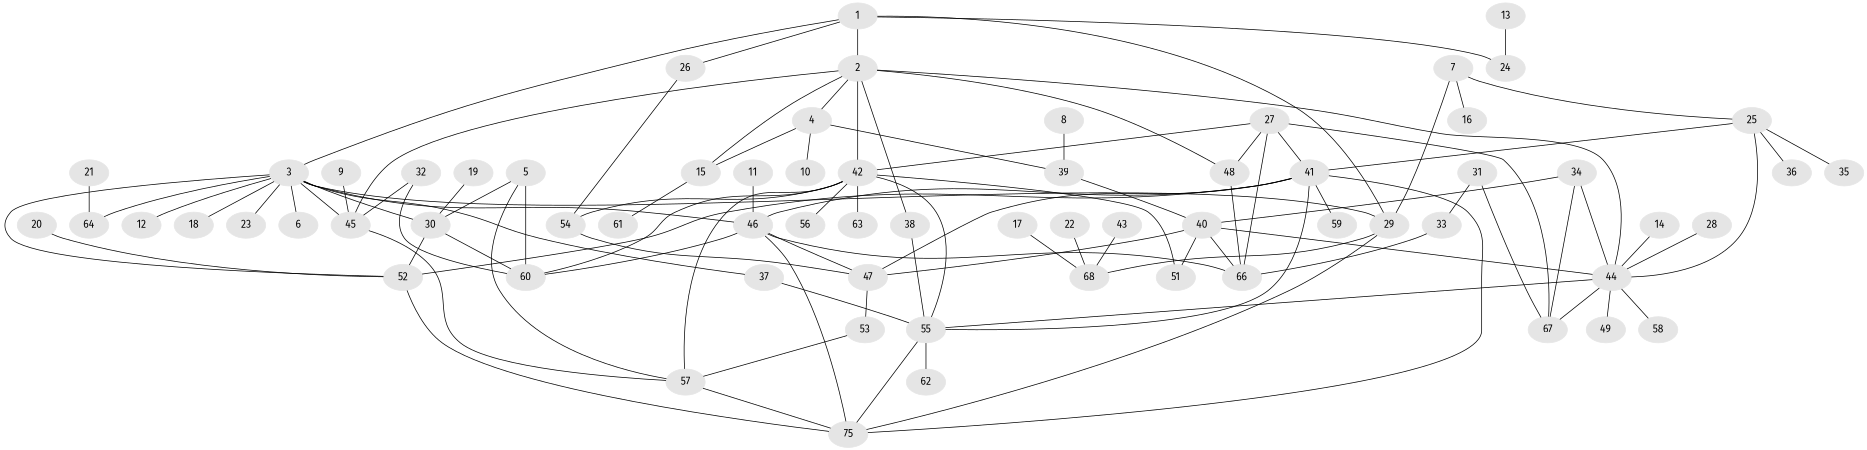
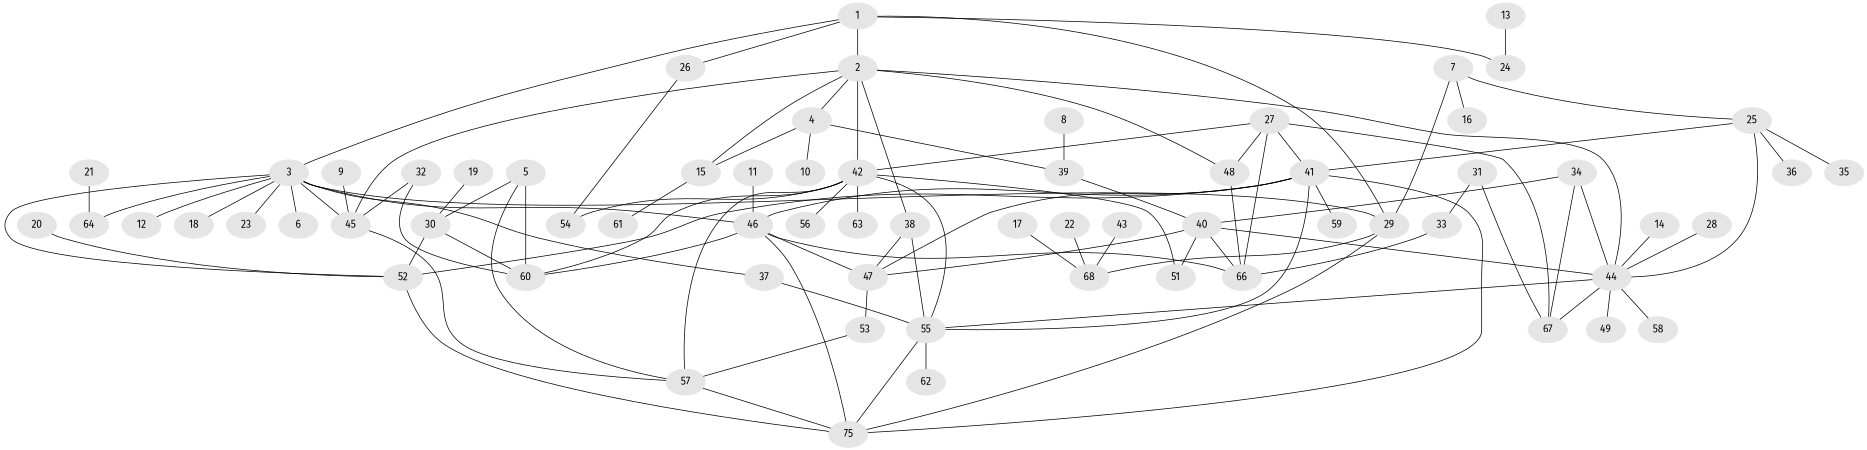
(355, 201) -> none
(714, 257) -> (889, 251)
